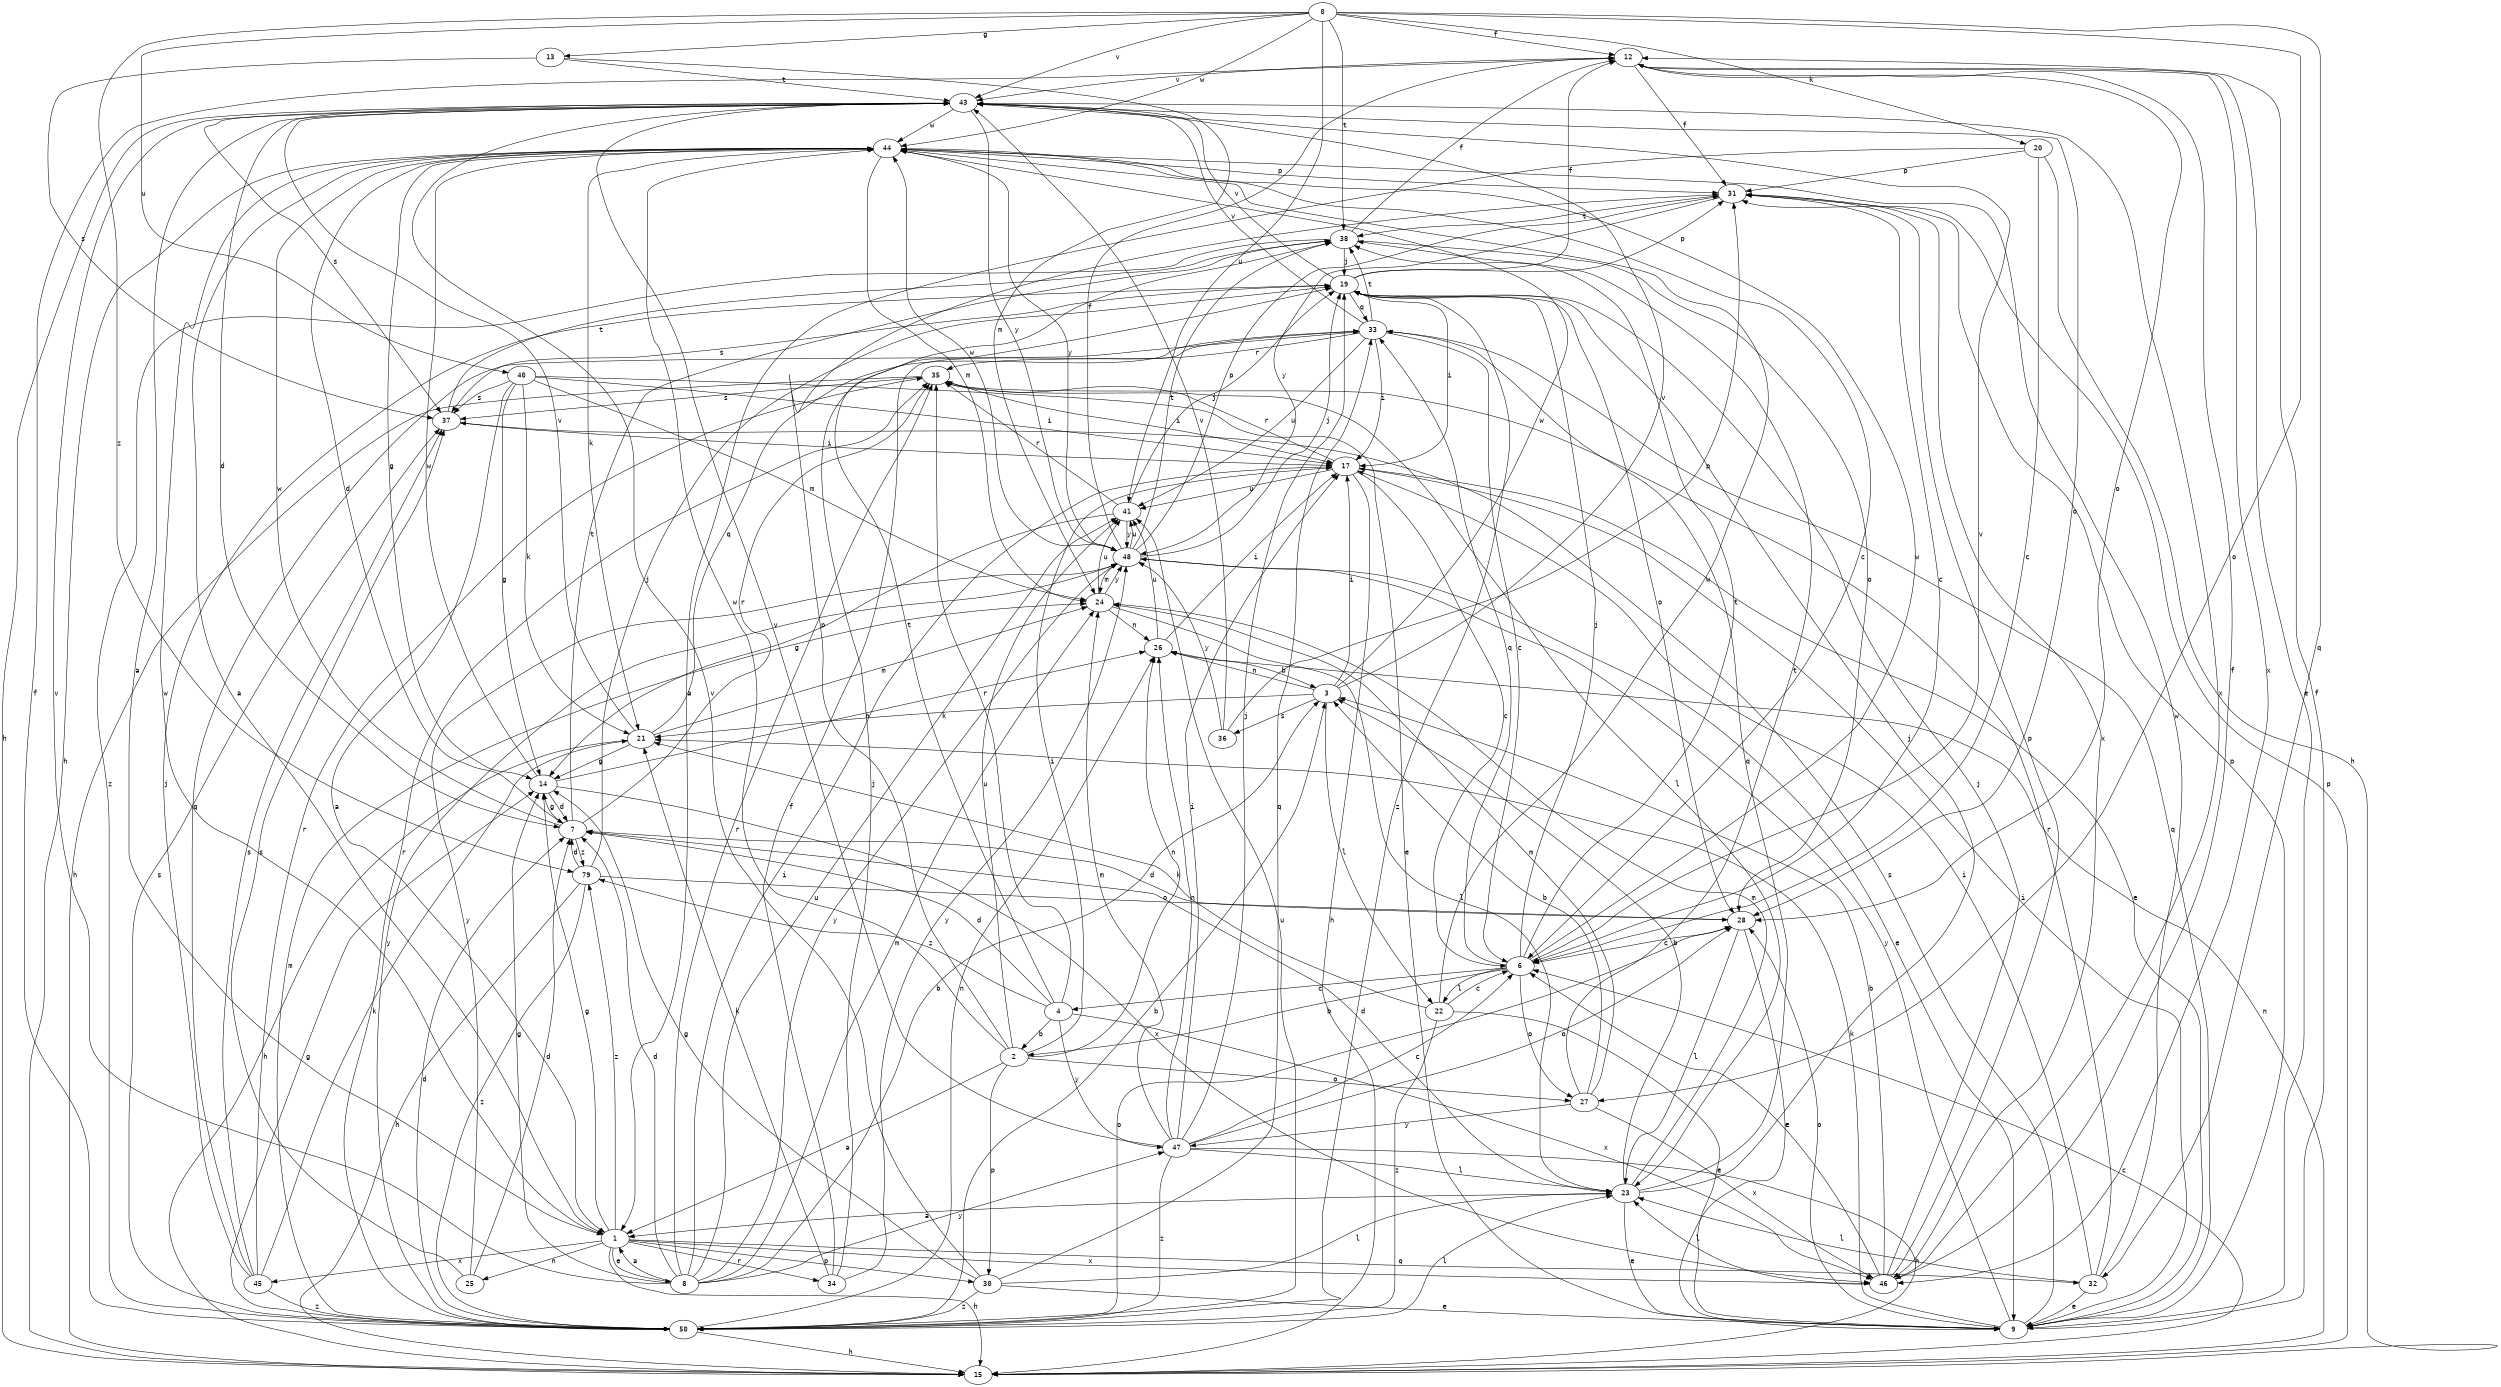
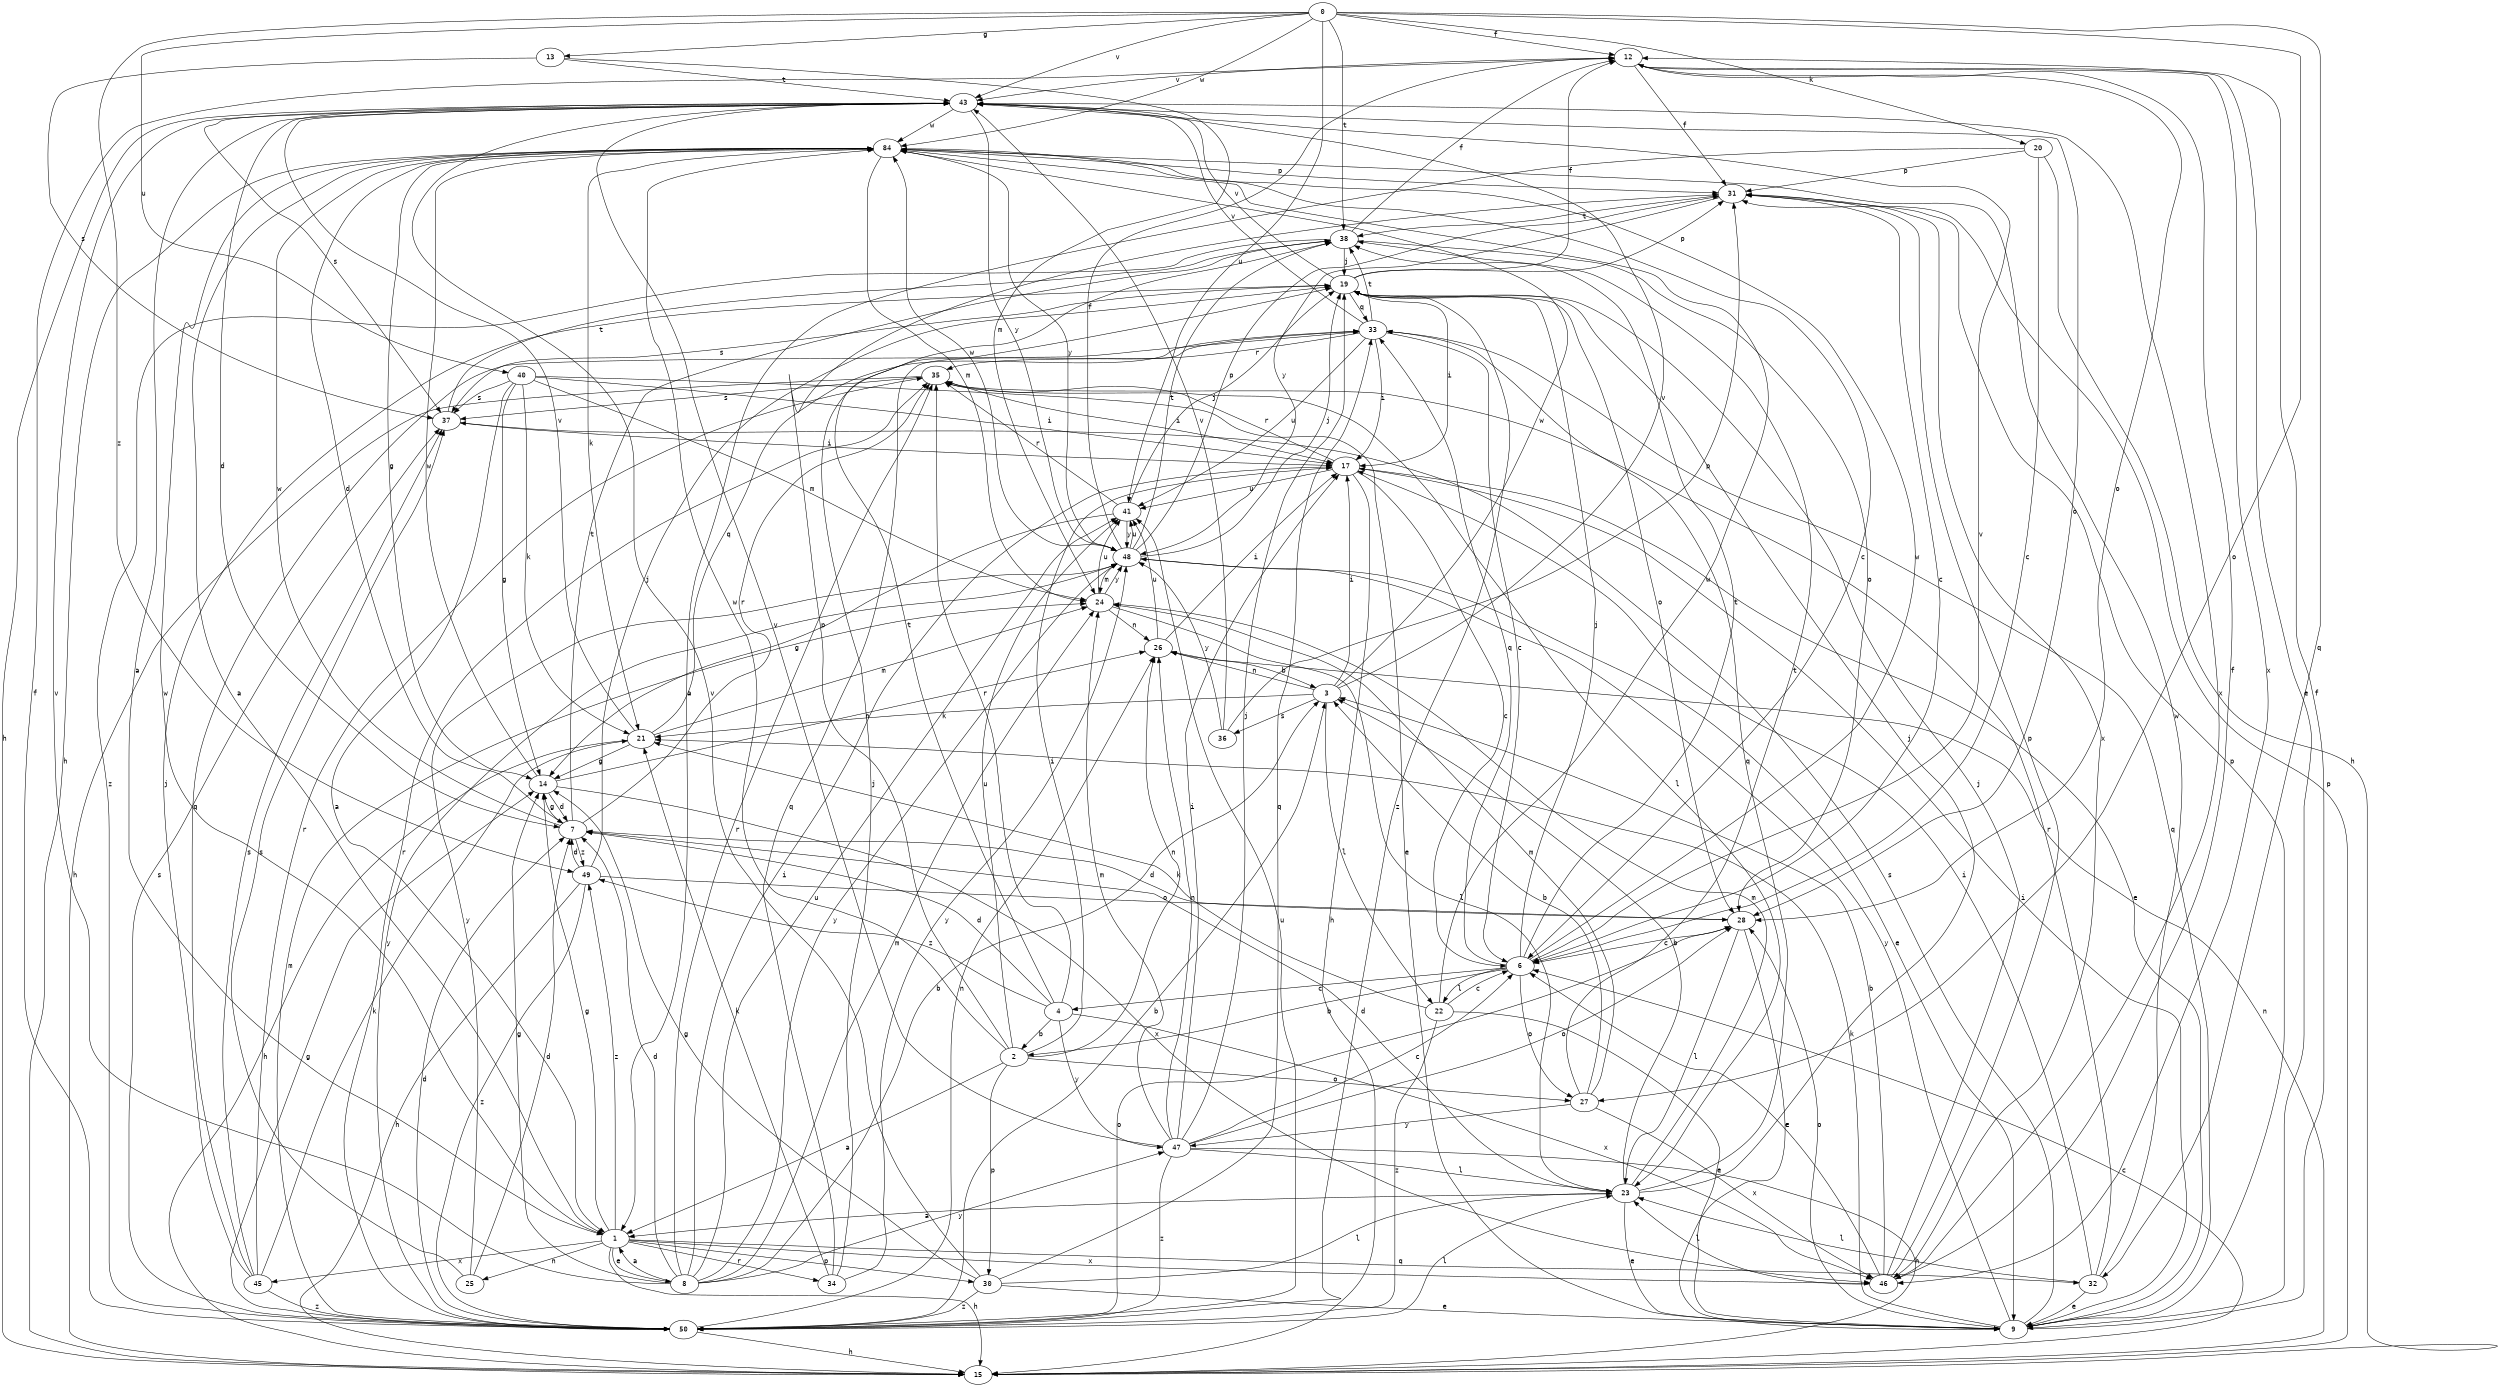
(887, 148) -> (887, 148)
(791, 807) -> (791, 807)
(586, 875) -> (586, 875)
